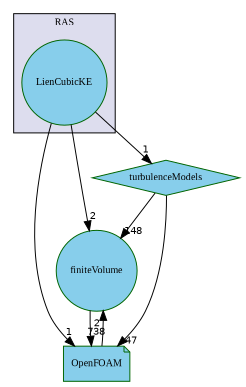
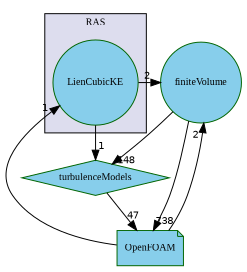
(141, 212) -> (143, 139)
(35, 234) -> (18, 202)
